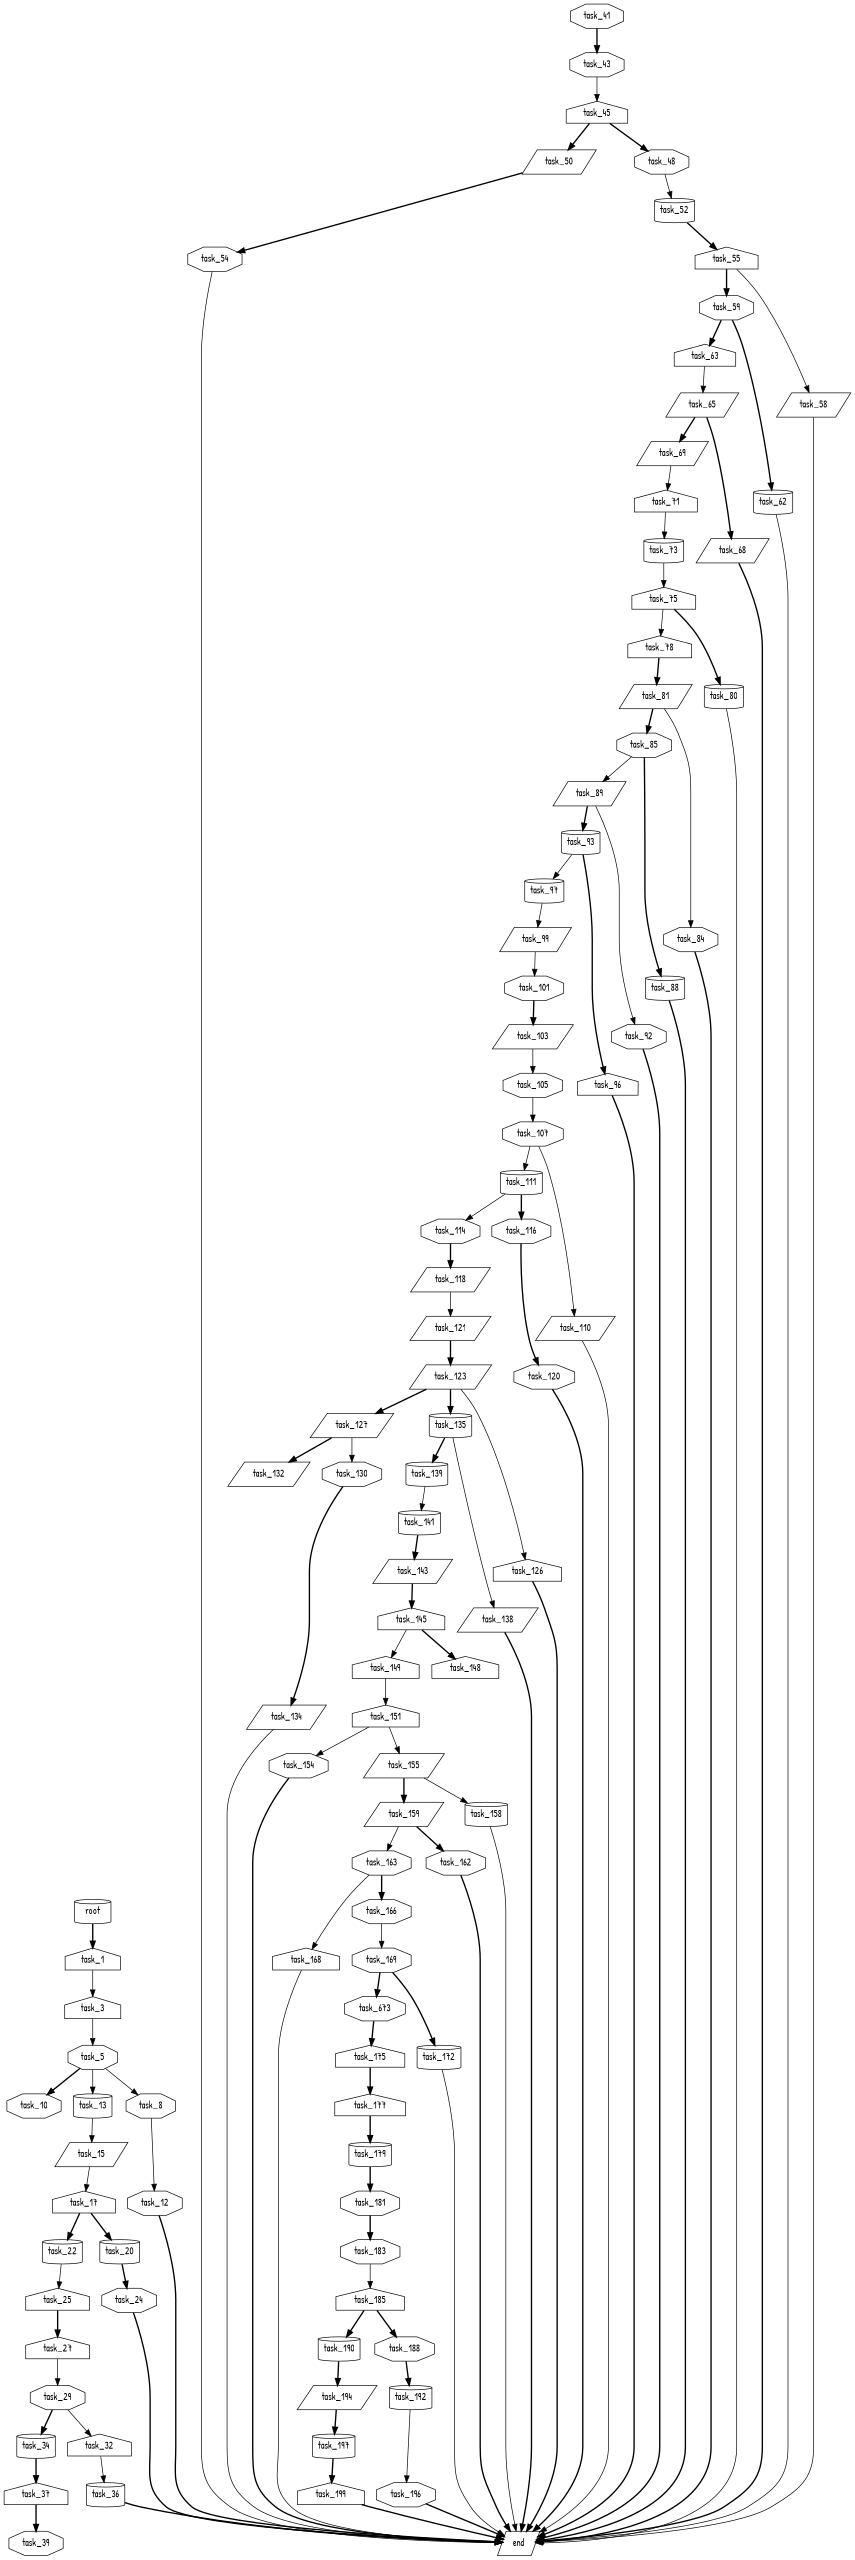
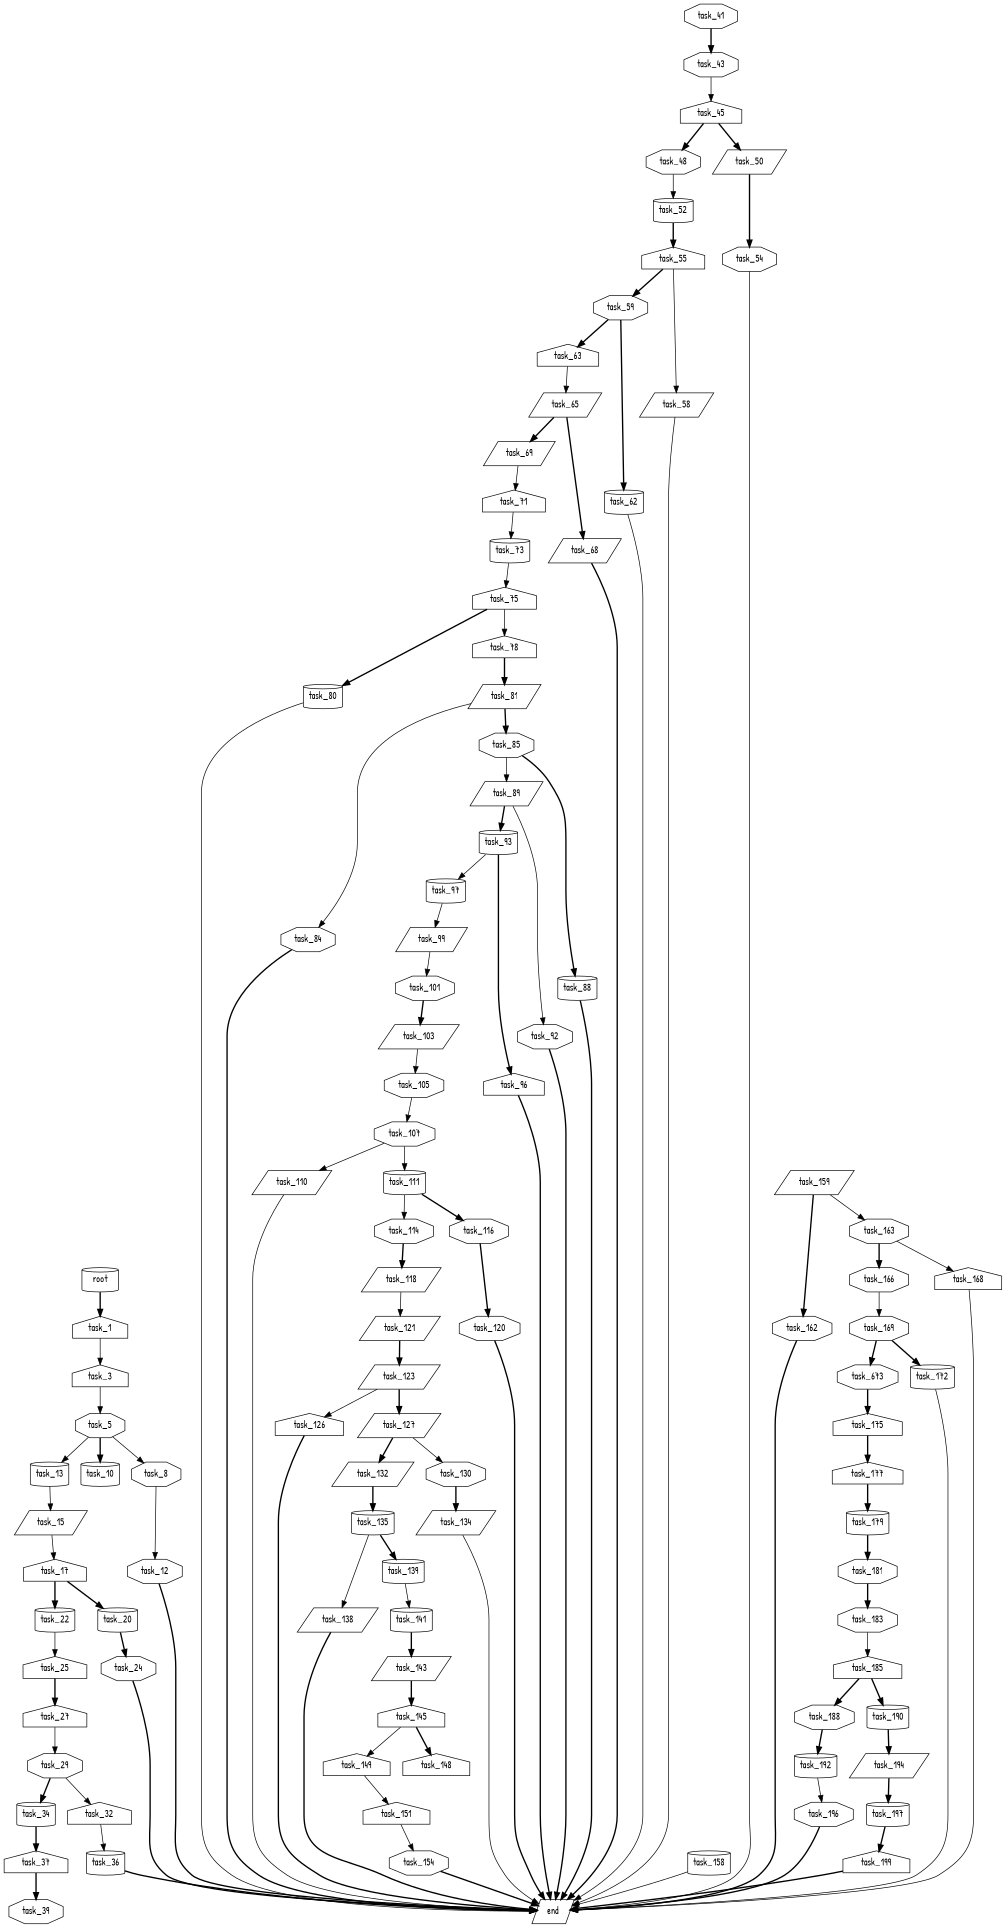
(450, 1398) -> (373, 1495)
(404, 1766) -> none
(34, 2106) -> (100, 1474)
